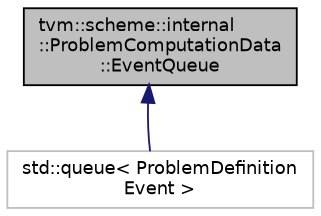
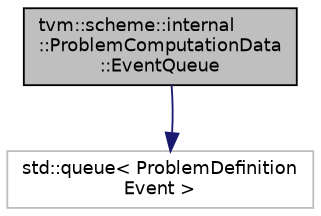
(148, 127) -> (173, 109)
